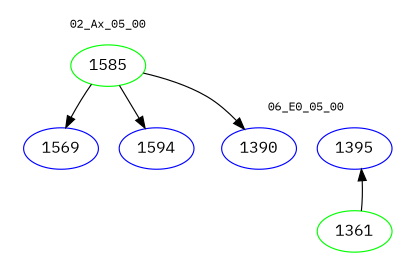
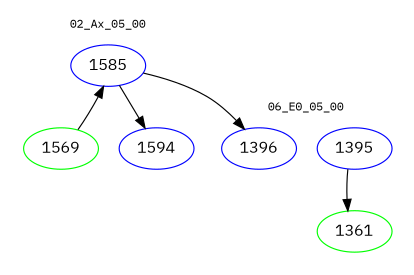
(108, 66) -> (108, 66)
(81, 100) -> (89, 114)
(61, 149) -> (61, 149)
(259, 149) -> (259, 149)
(362, 196) -> (347, 184)
